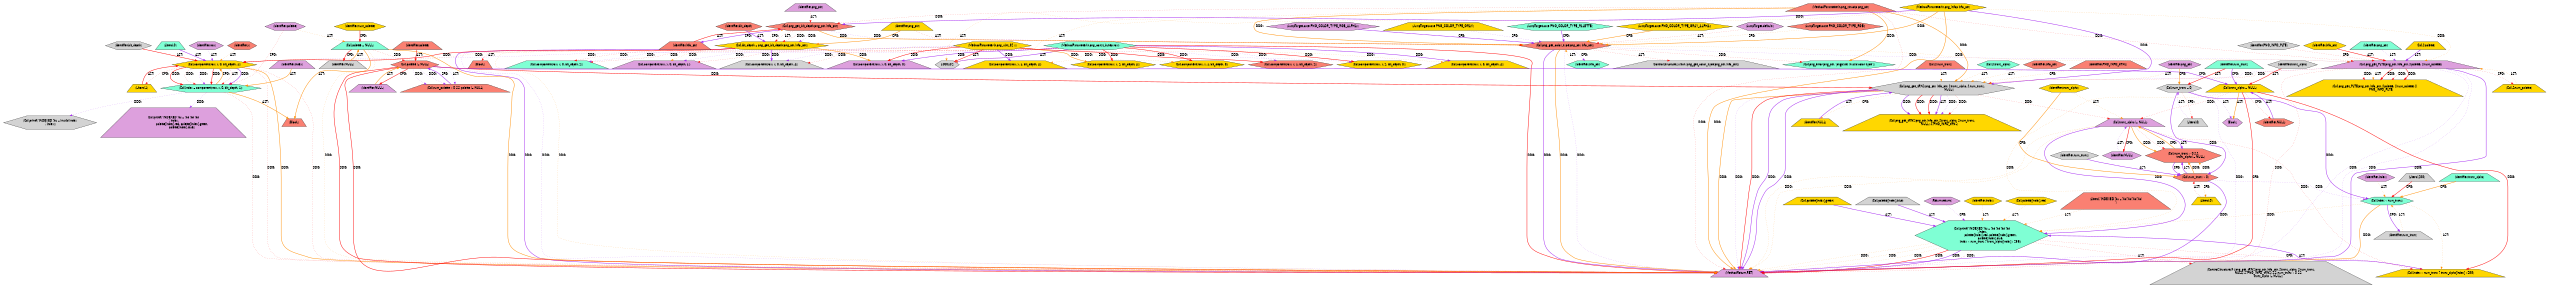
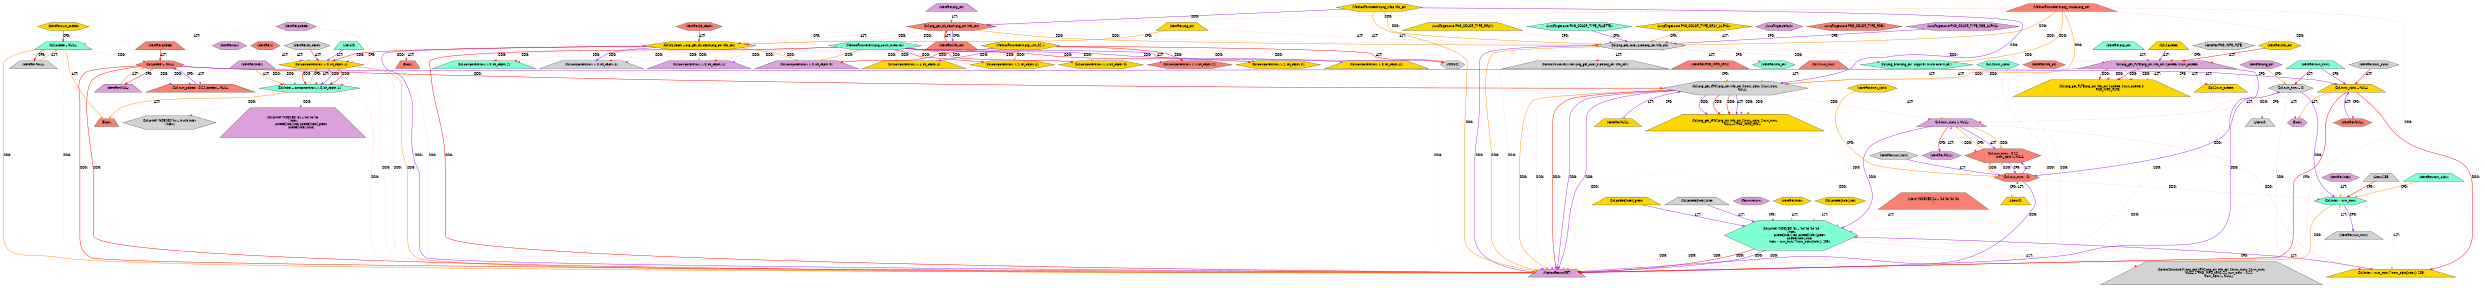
(1565, 46) -> (1640, 46)
(962, 53) -> (842, 55)
(142, 88) -> none
